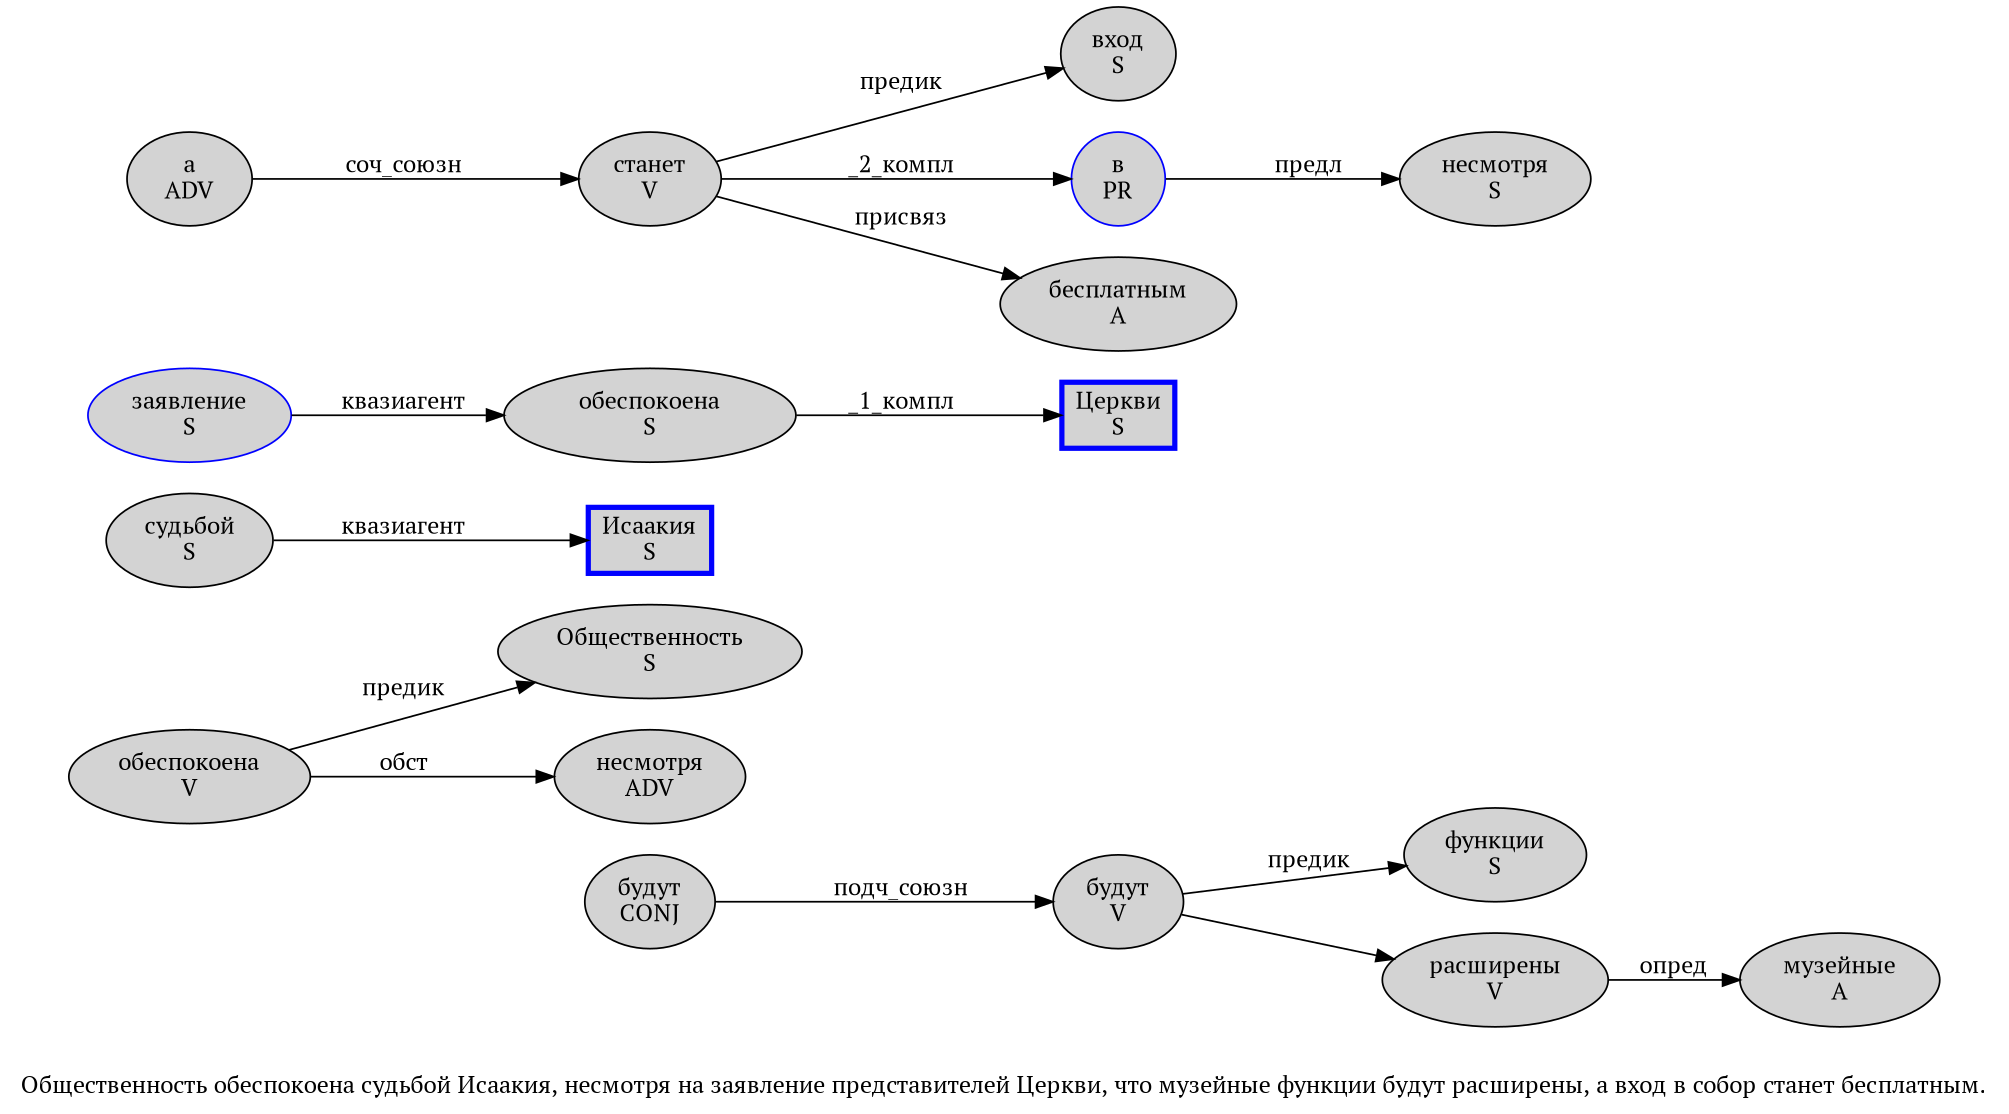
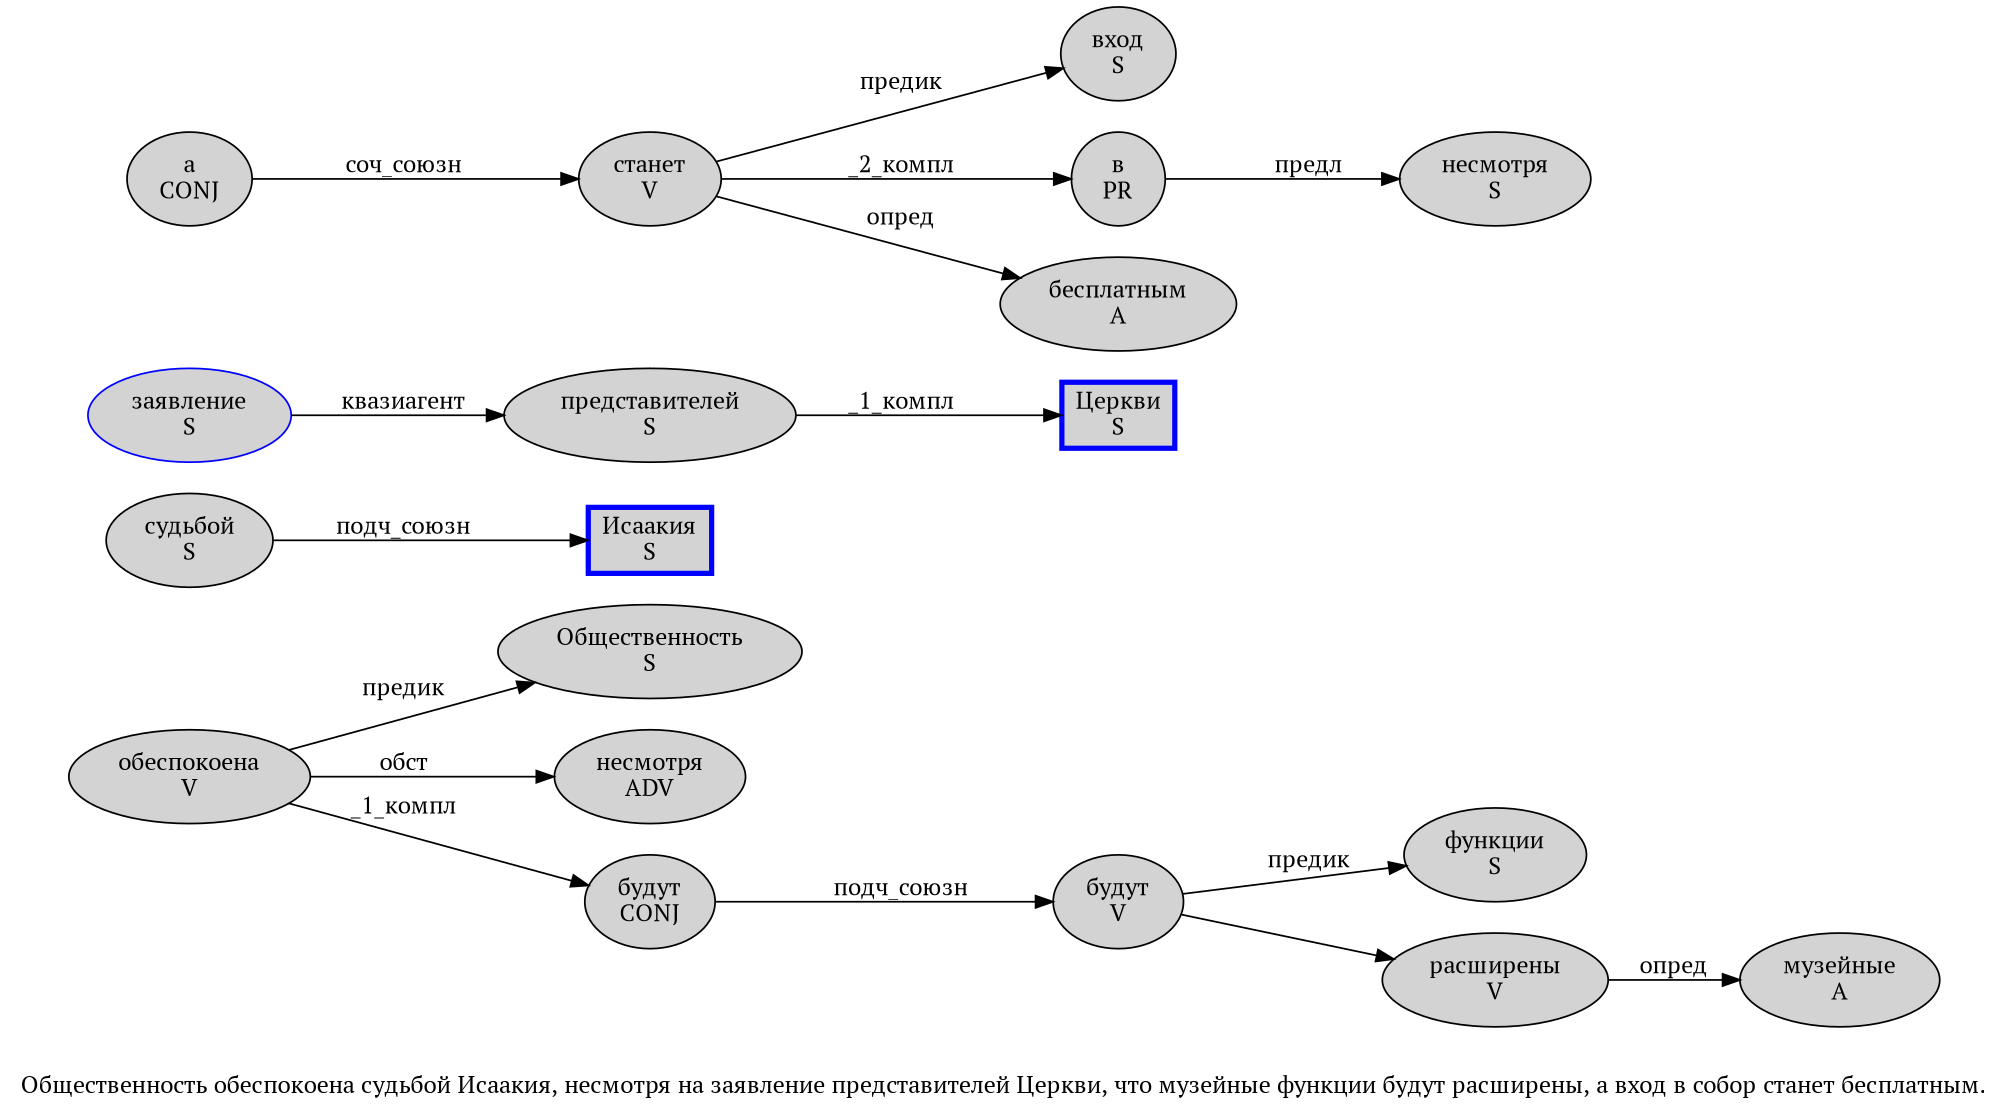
(190, 179) -> (190, 179)
(1118, 179) -> (1118, 179)
(901, 218) -> (901, 218)
(650, 415) -> (650, 415)
(404, 527) -> (404, 527)
none -> (430, 842)
